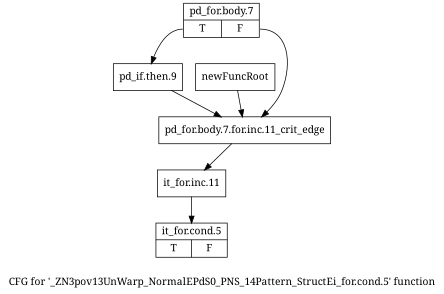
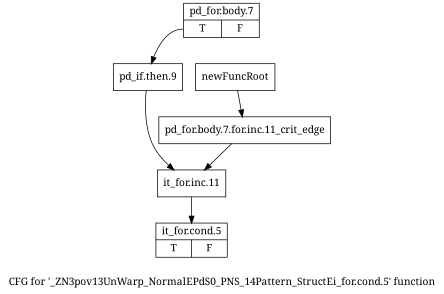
(287, 66) -> none
(193, 102) -> (148, 131)
